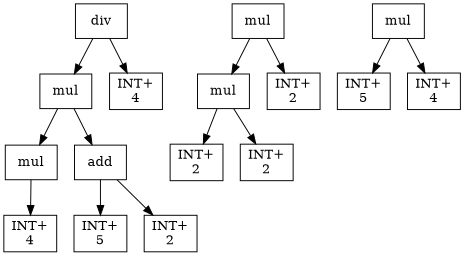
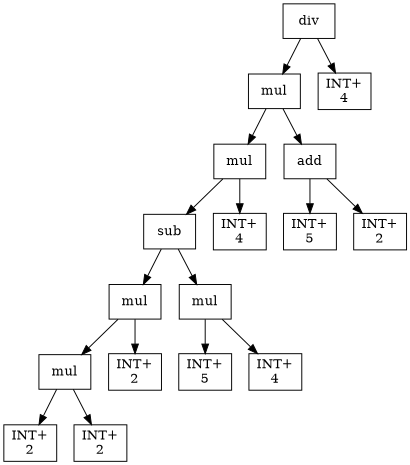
none -> (170, 232)
